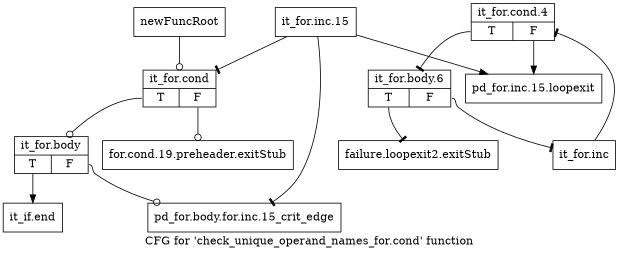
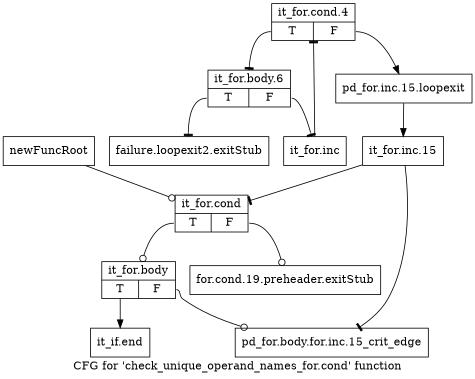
(418, 53) -> (404, 116)
